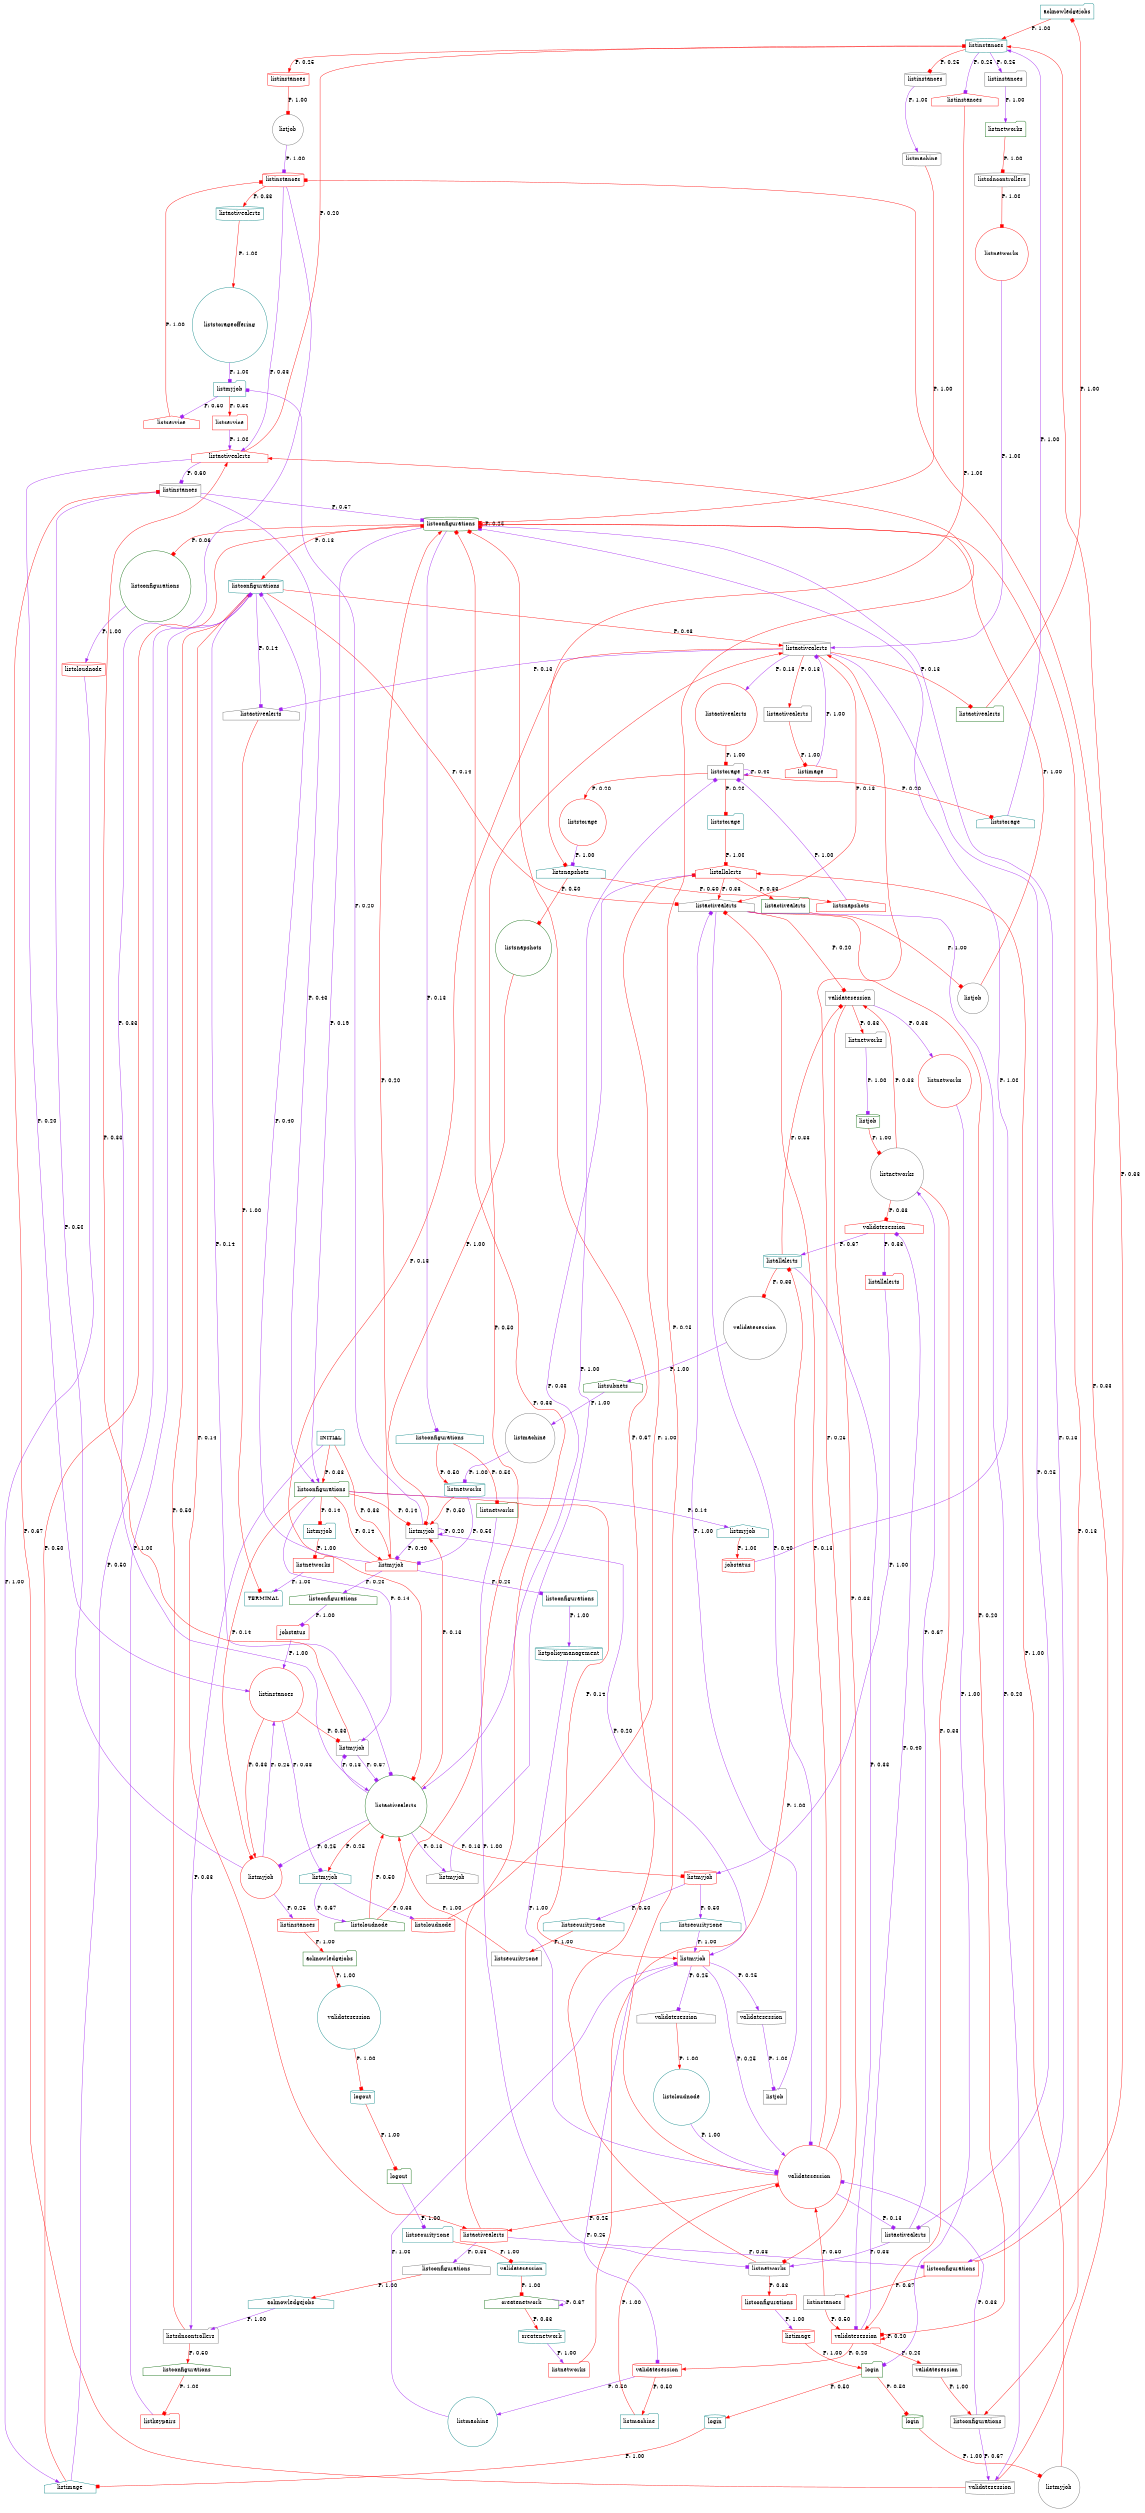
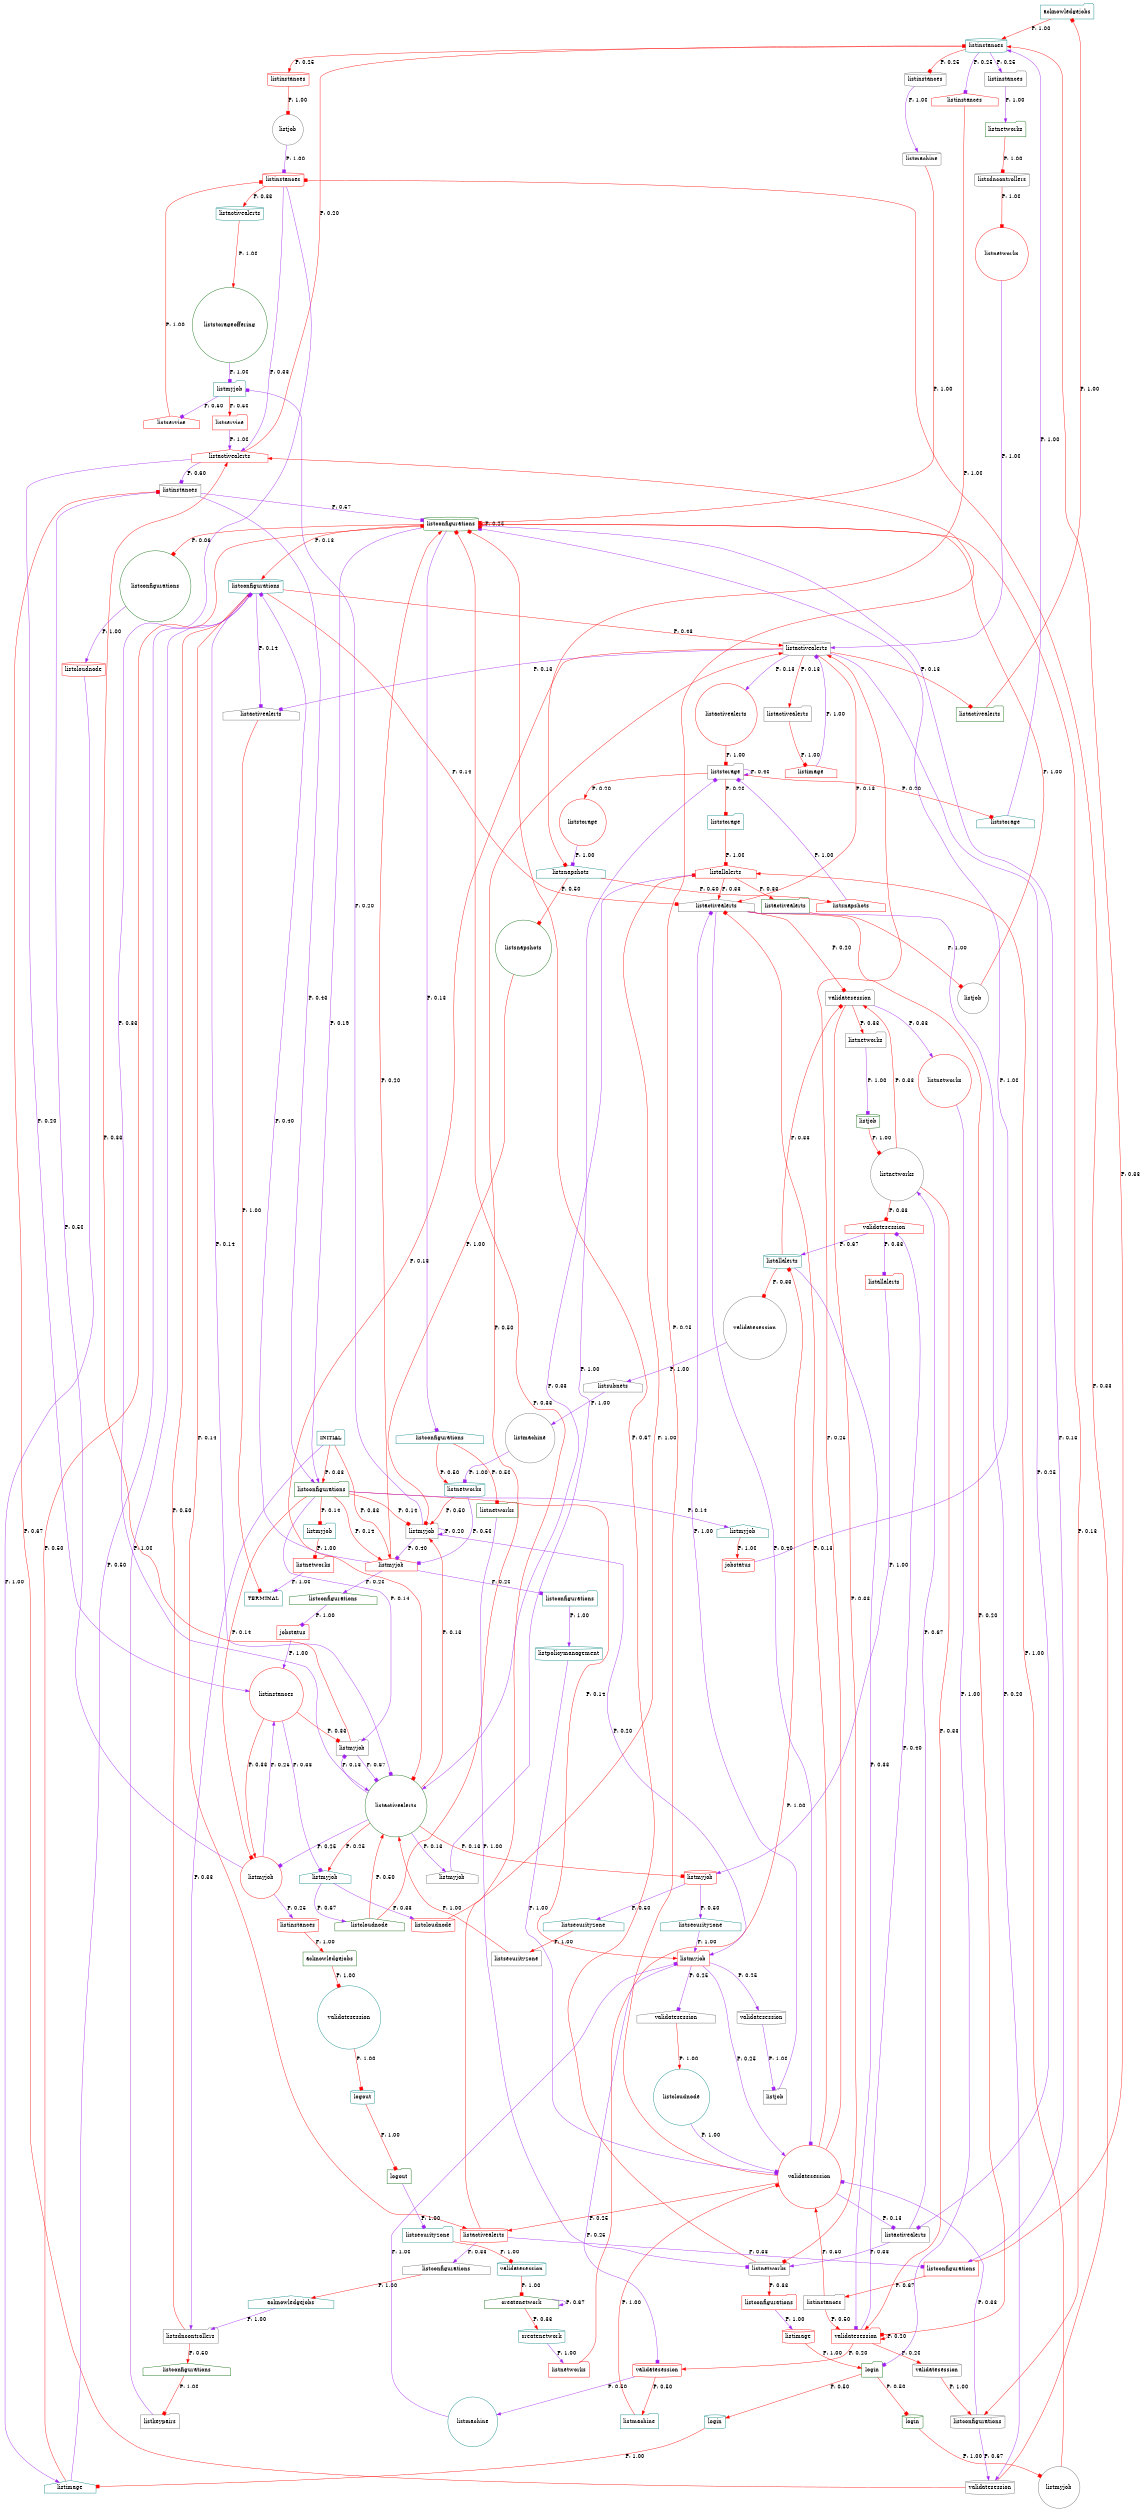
(230, 325) -> (230, 325)
(613, 1386) -> (613, 1386)
(160, 2422) -> (160, 2422)
